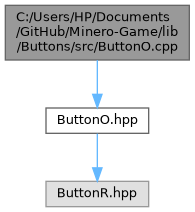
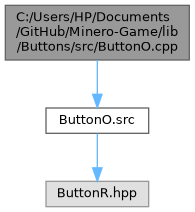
(97, 121) -> (97, 121)
